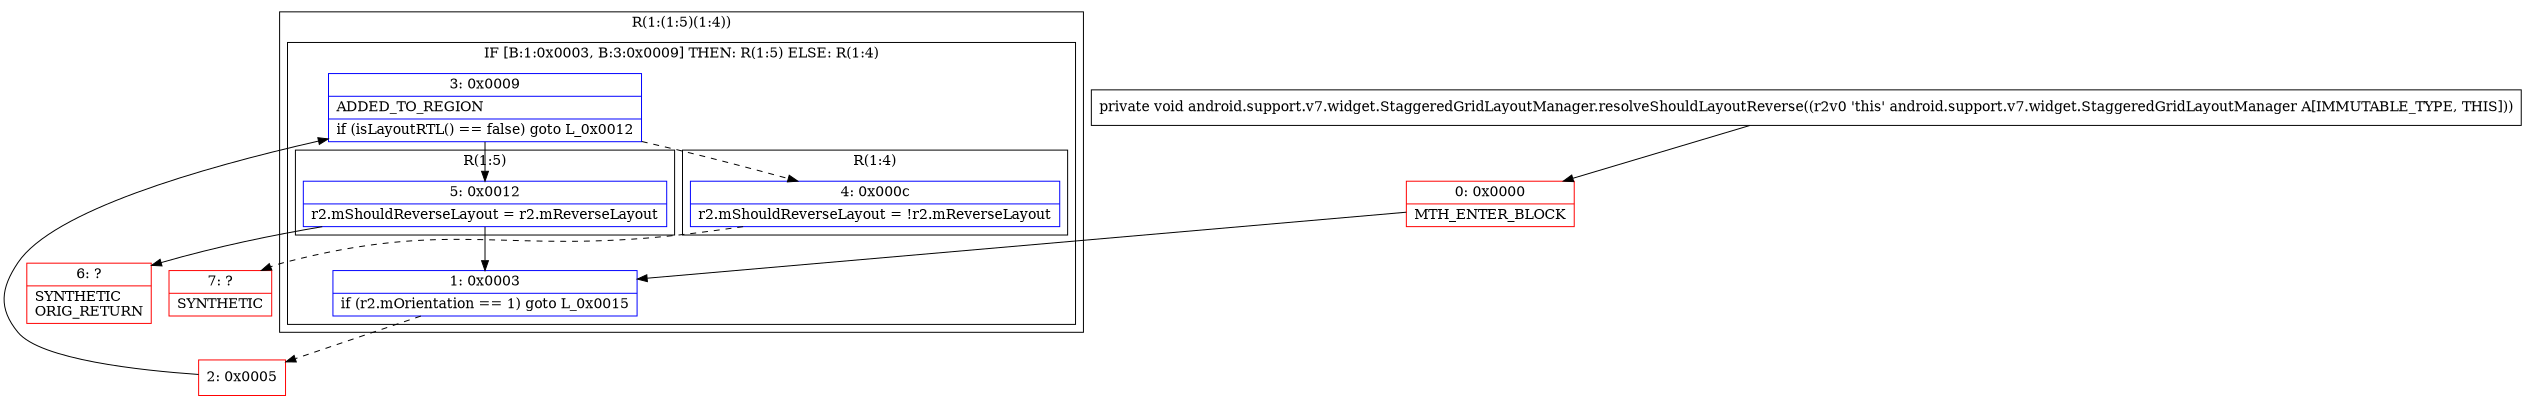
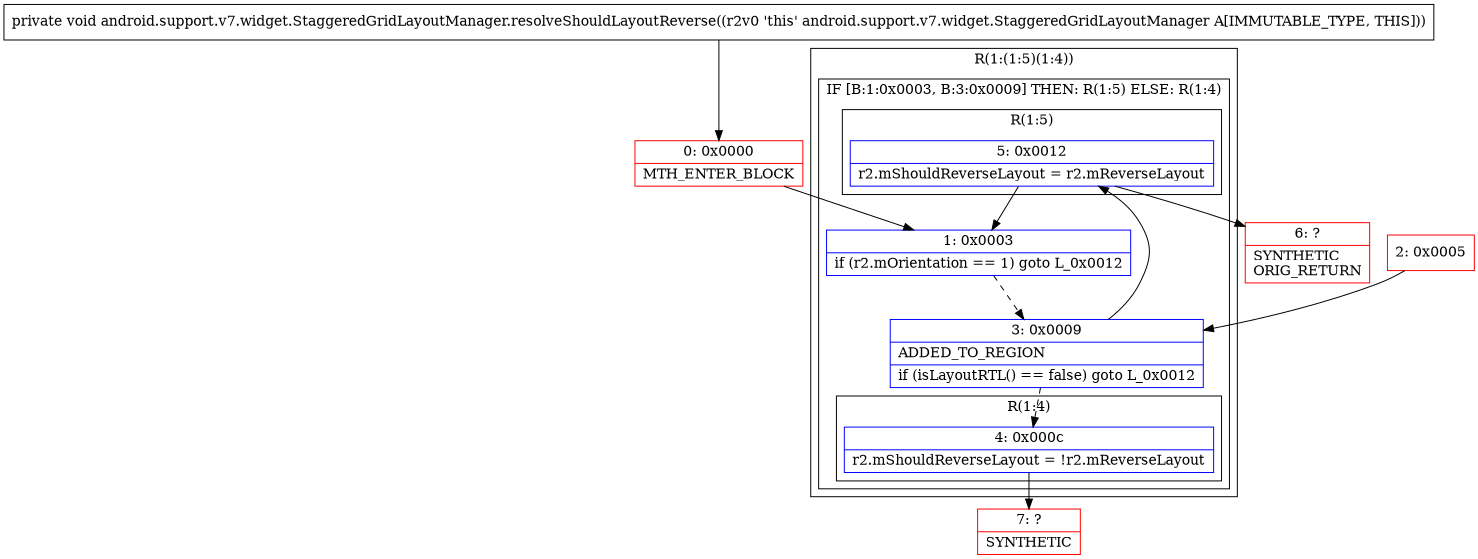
(542, 241) -> (1029, 486)
(485, 304) -> (979, 264)
(355, 338) -> (1006, 293)
